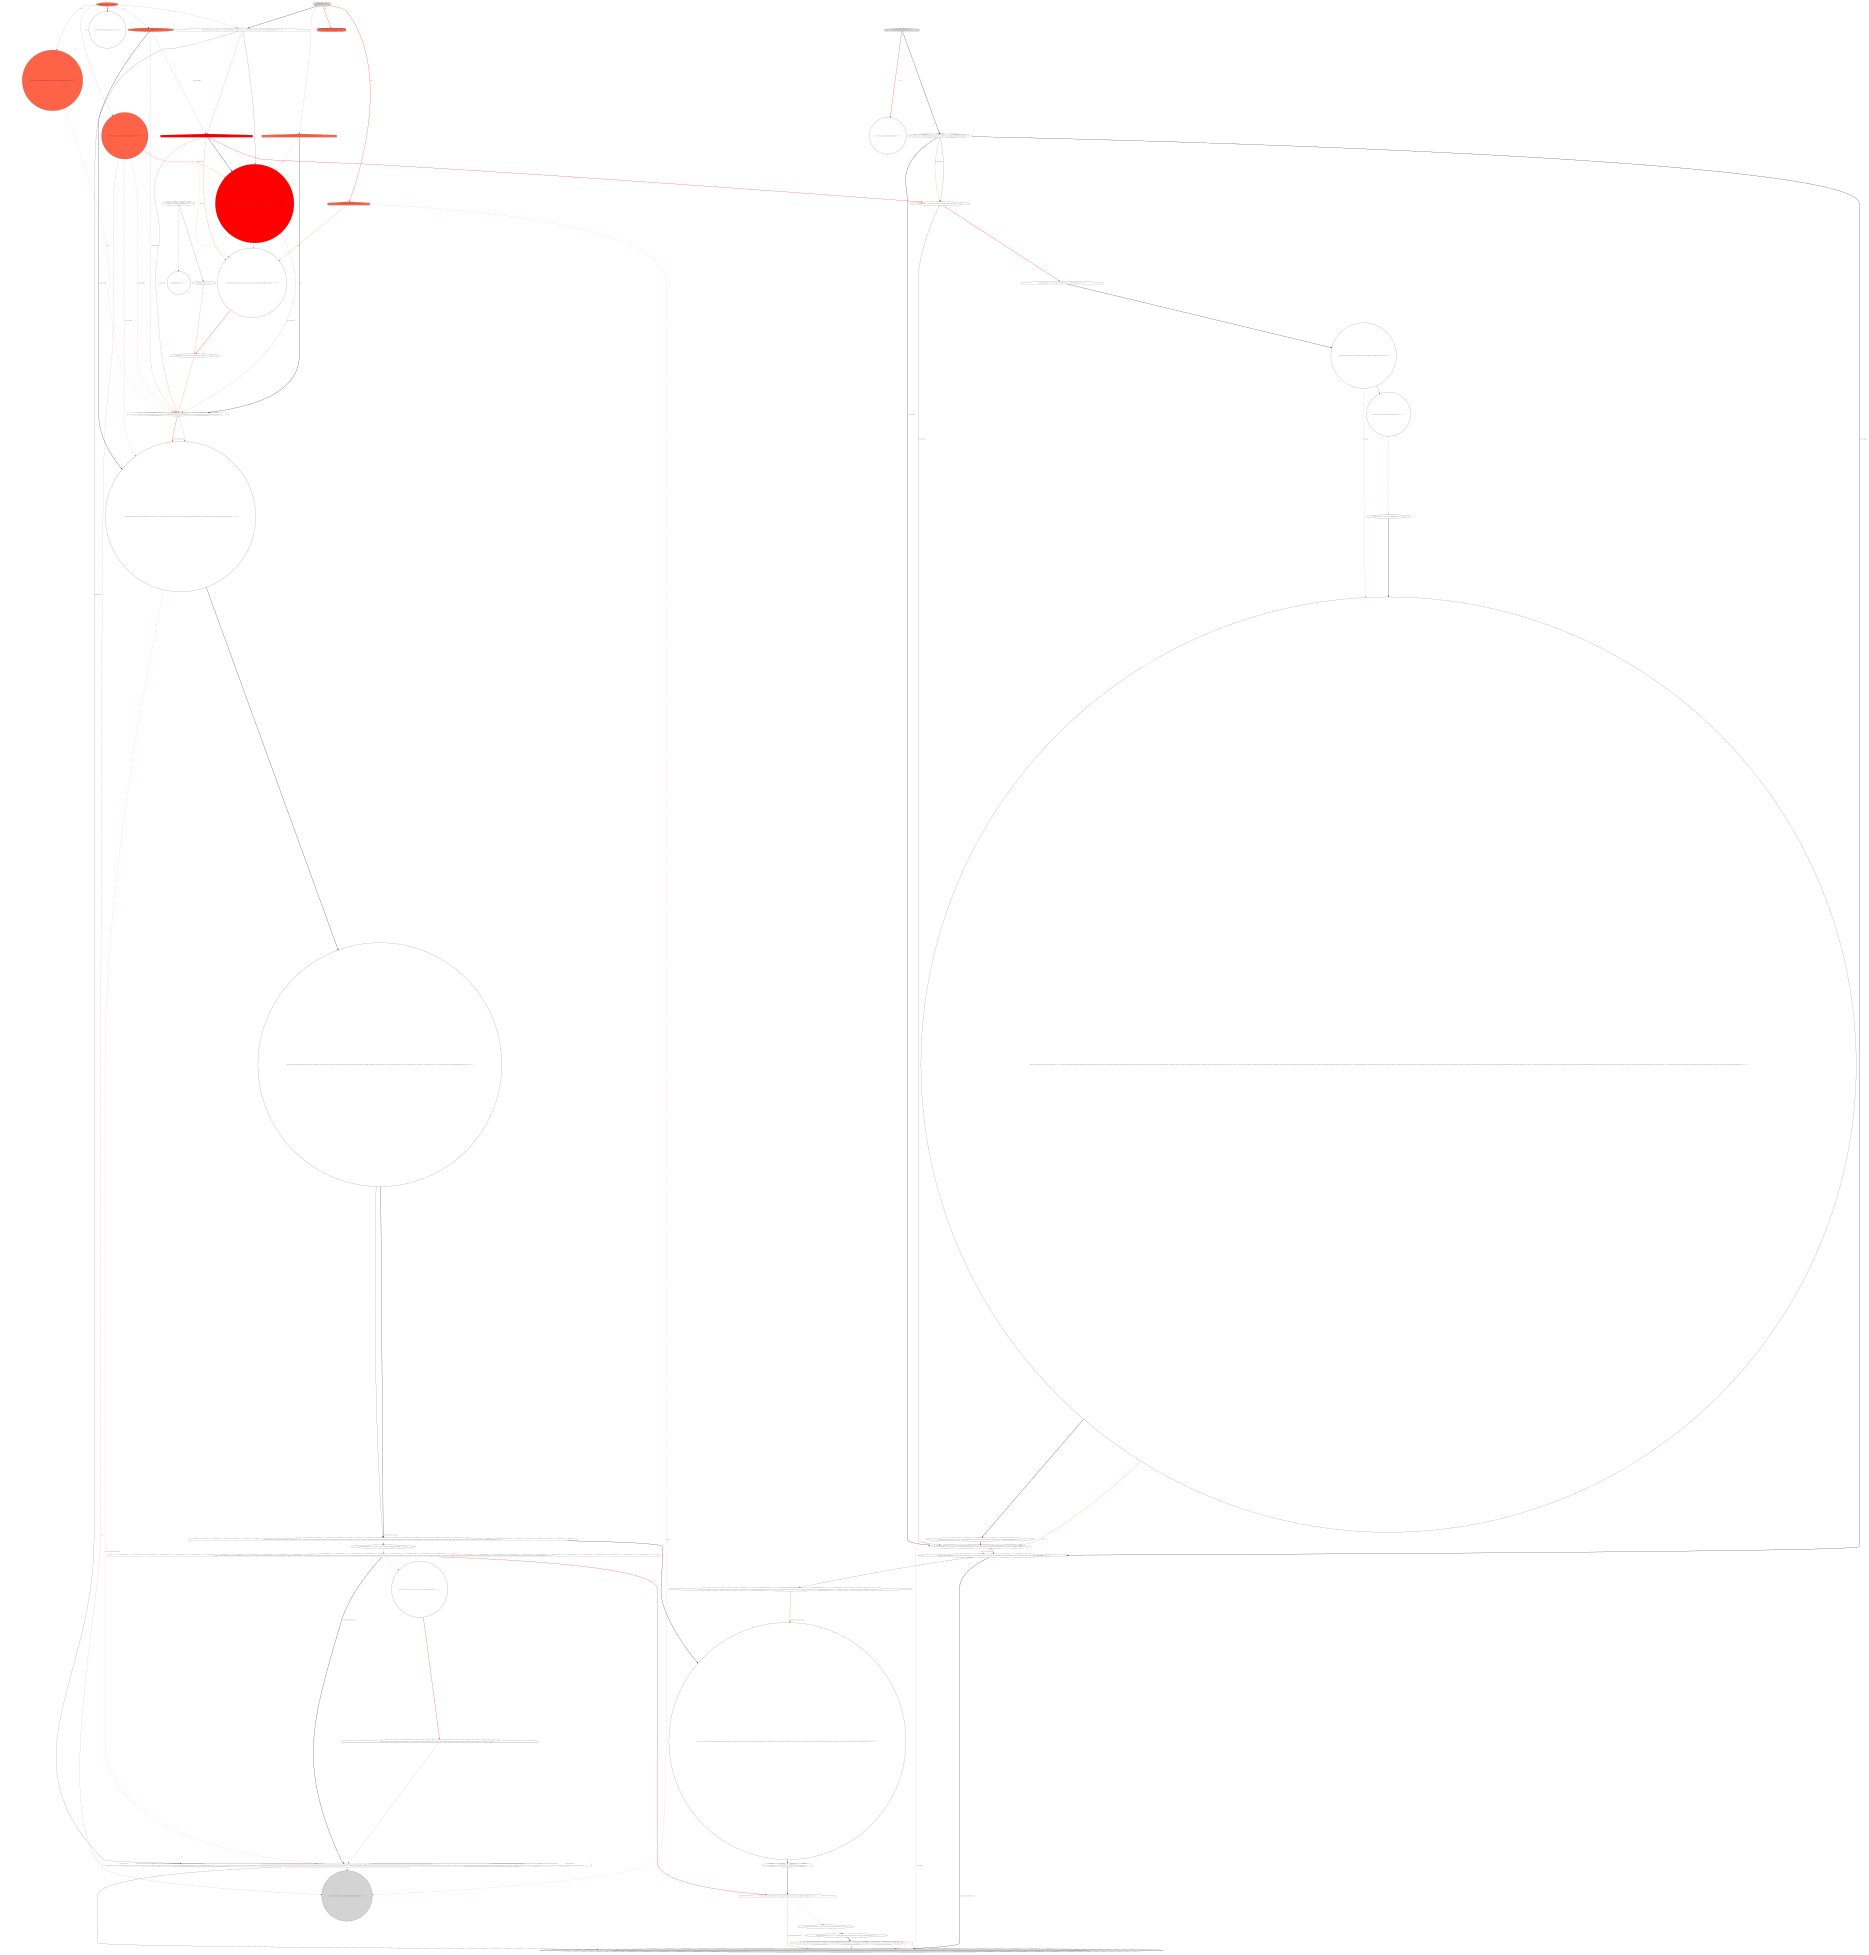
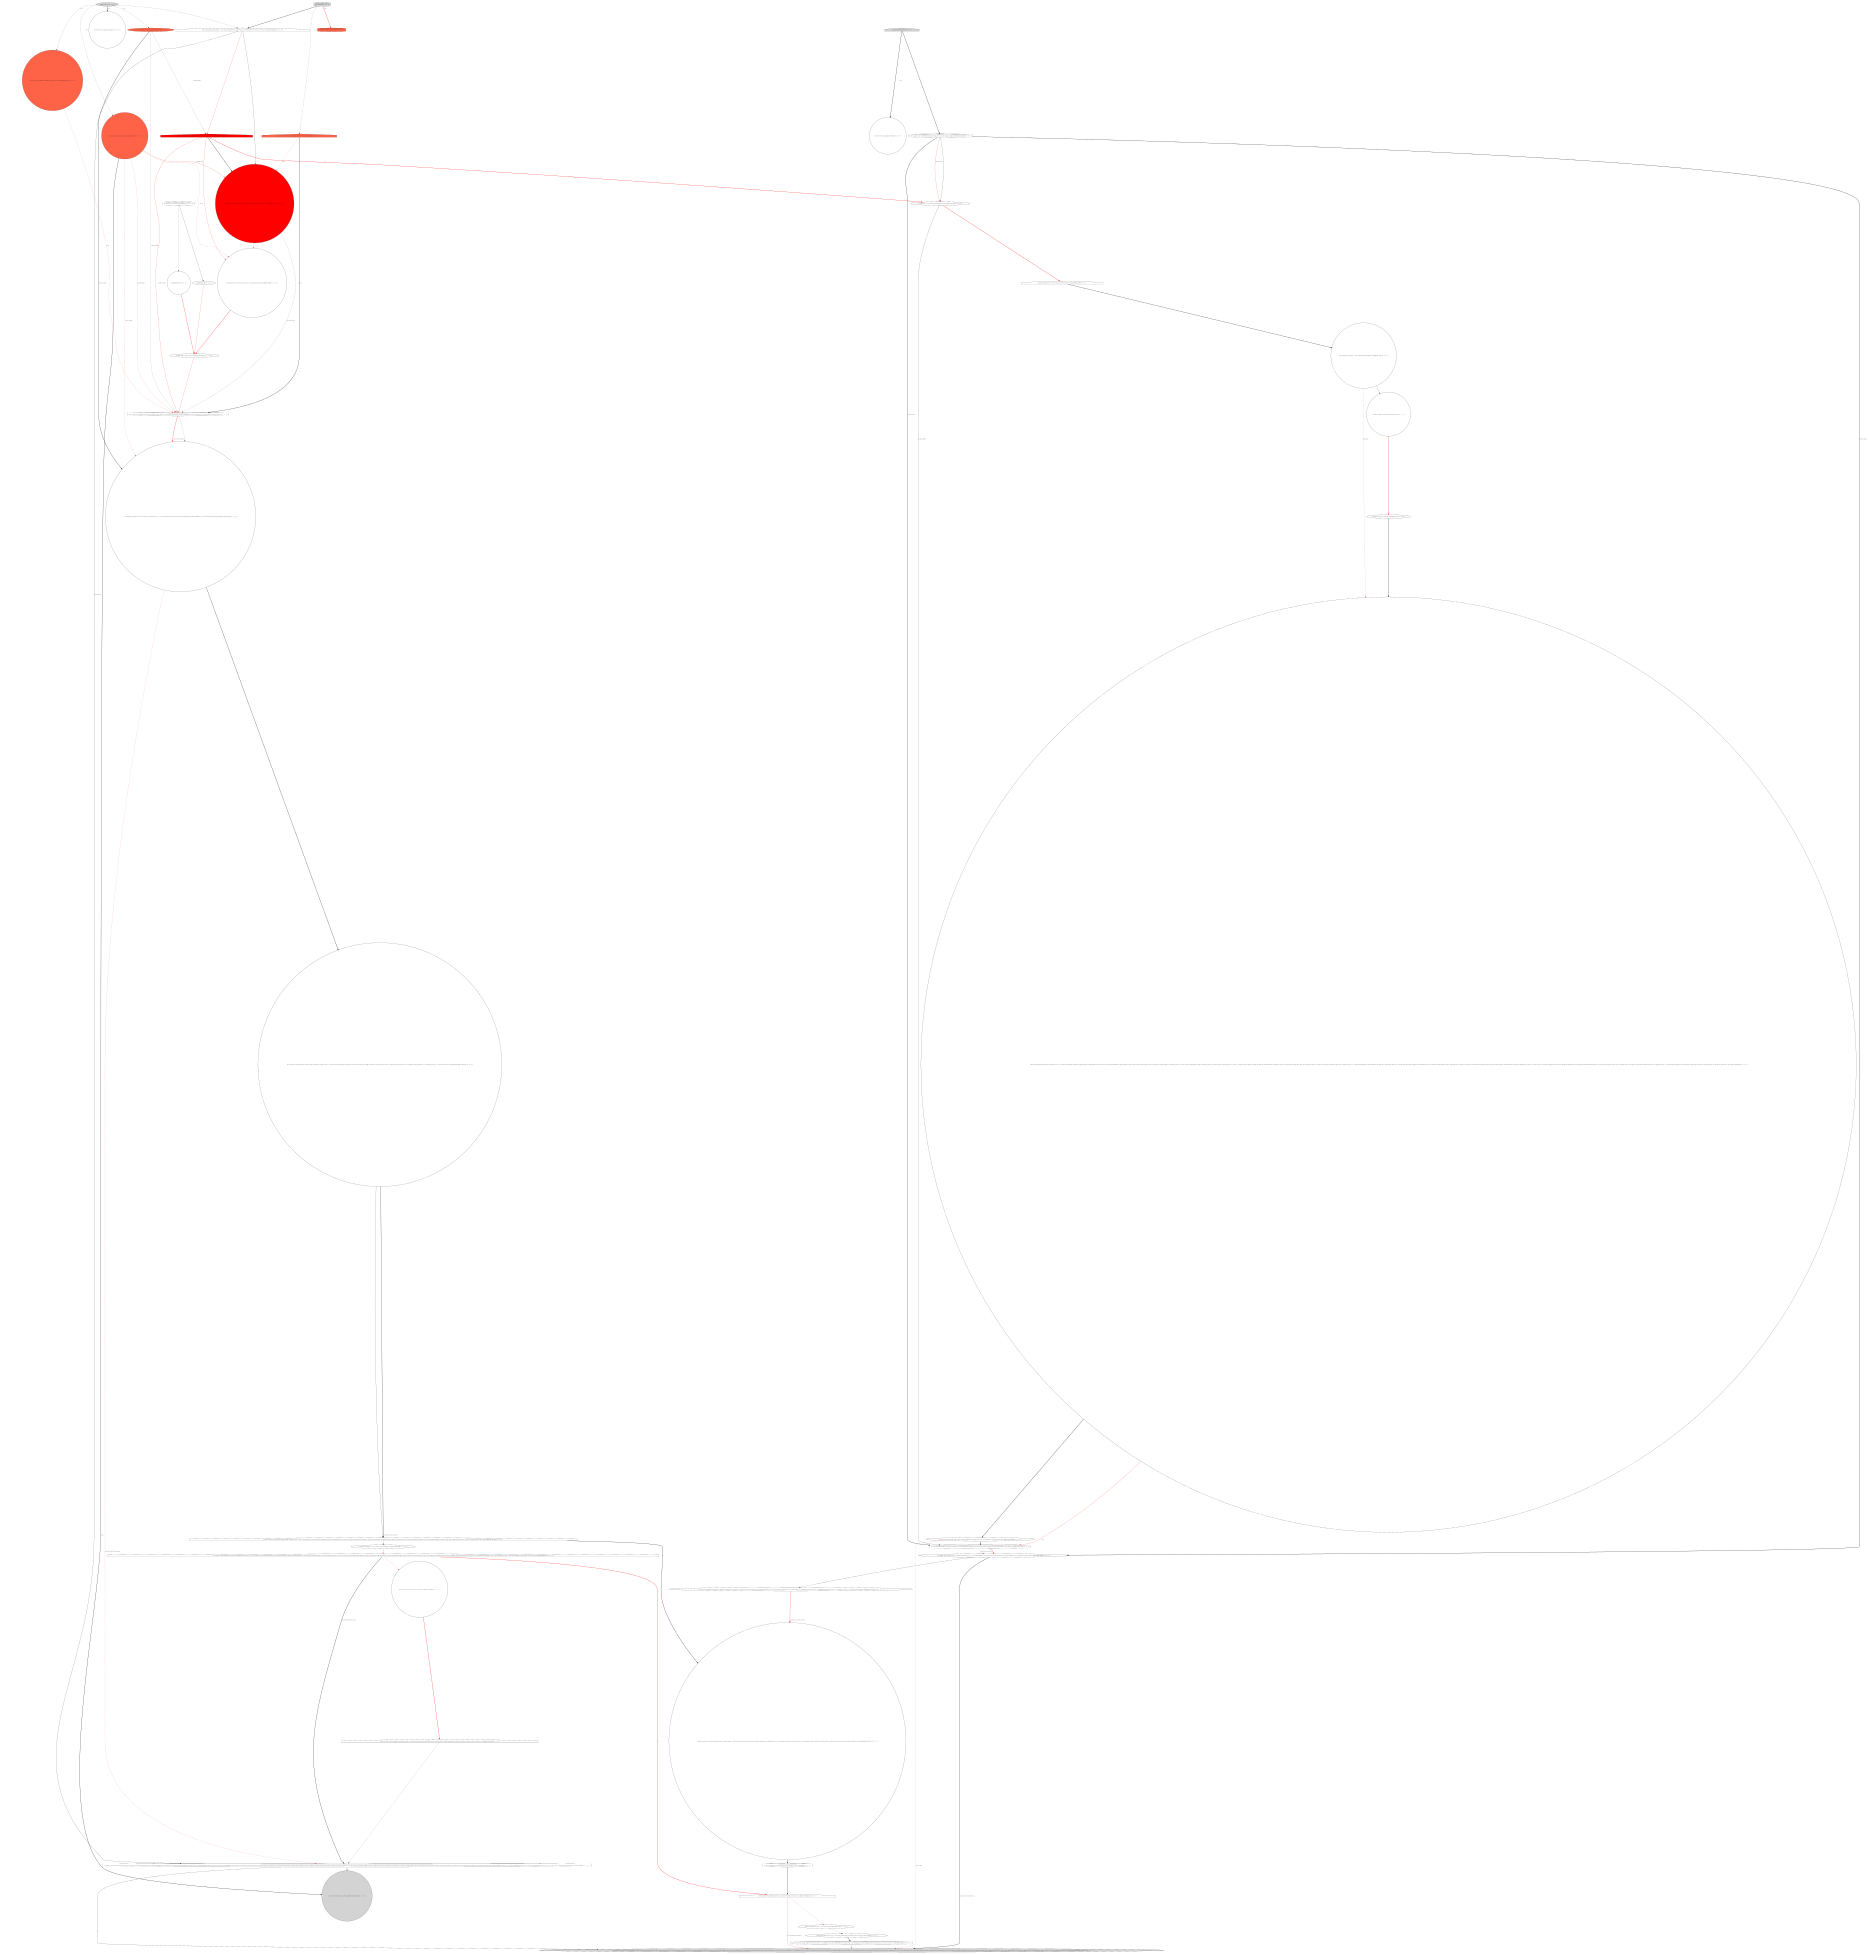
(107, 4) -> (107, 4)
(896, 74) -> (896, 74)
(349, 204) -> none
none -> (187, 324)
(1389, 475) -> (1389, 475)
(101, 1126) -> (101, 1126)
